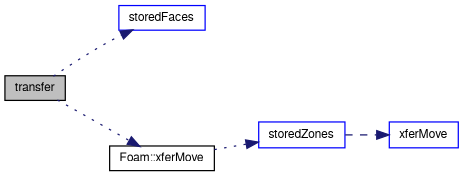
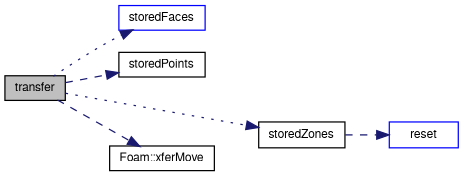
none -> (162, 65)
(93, 120) -> (93, 120)
(302, 135) -> (302, 135)
(424, 135) -> (424, 135)
(230, 147) -> (156, 109)
